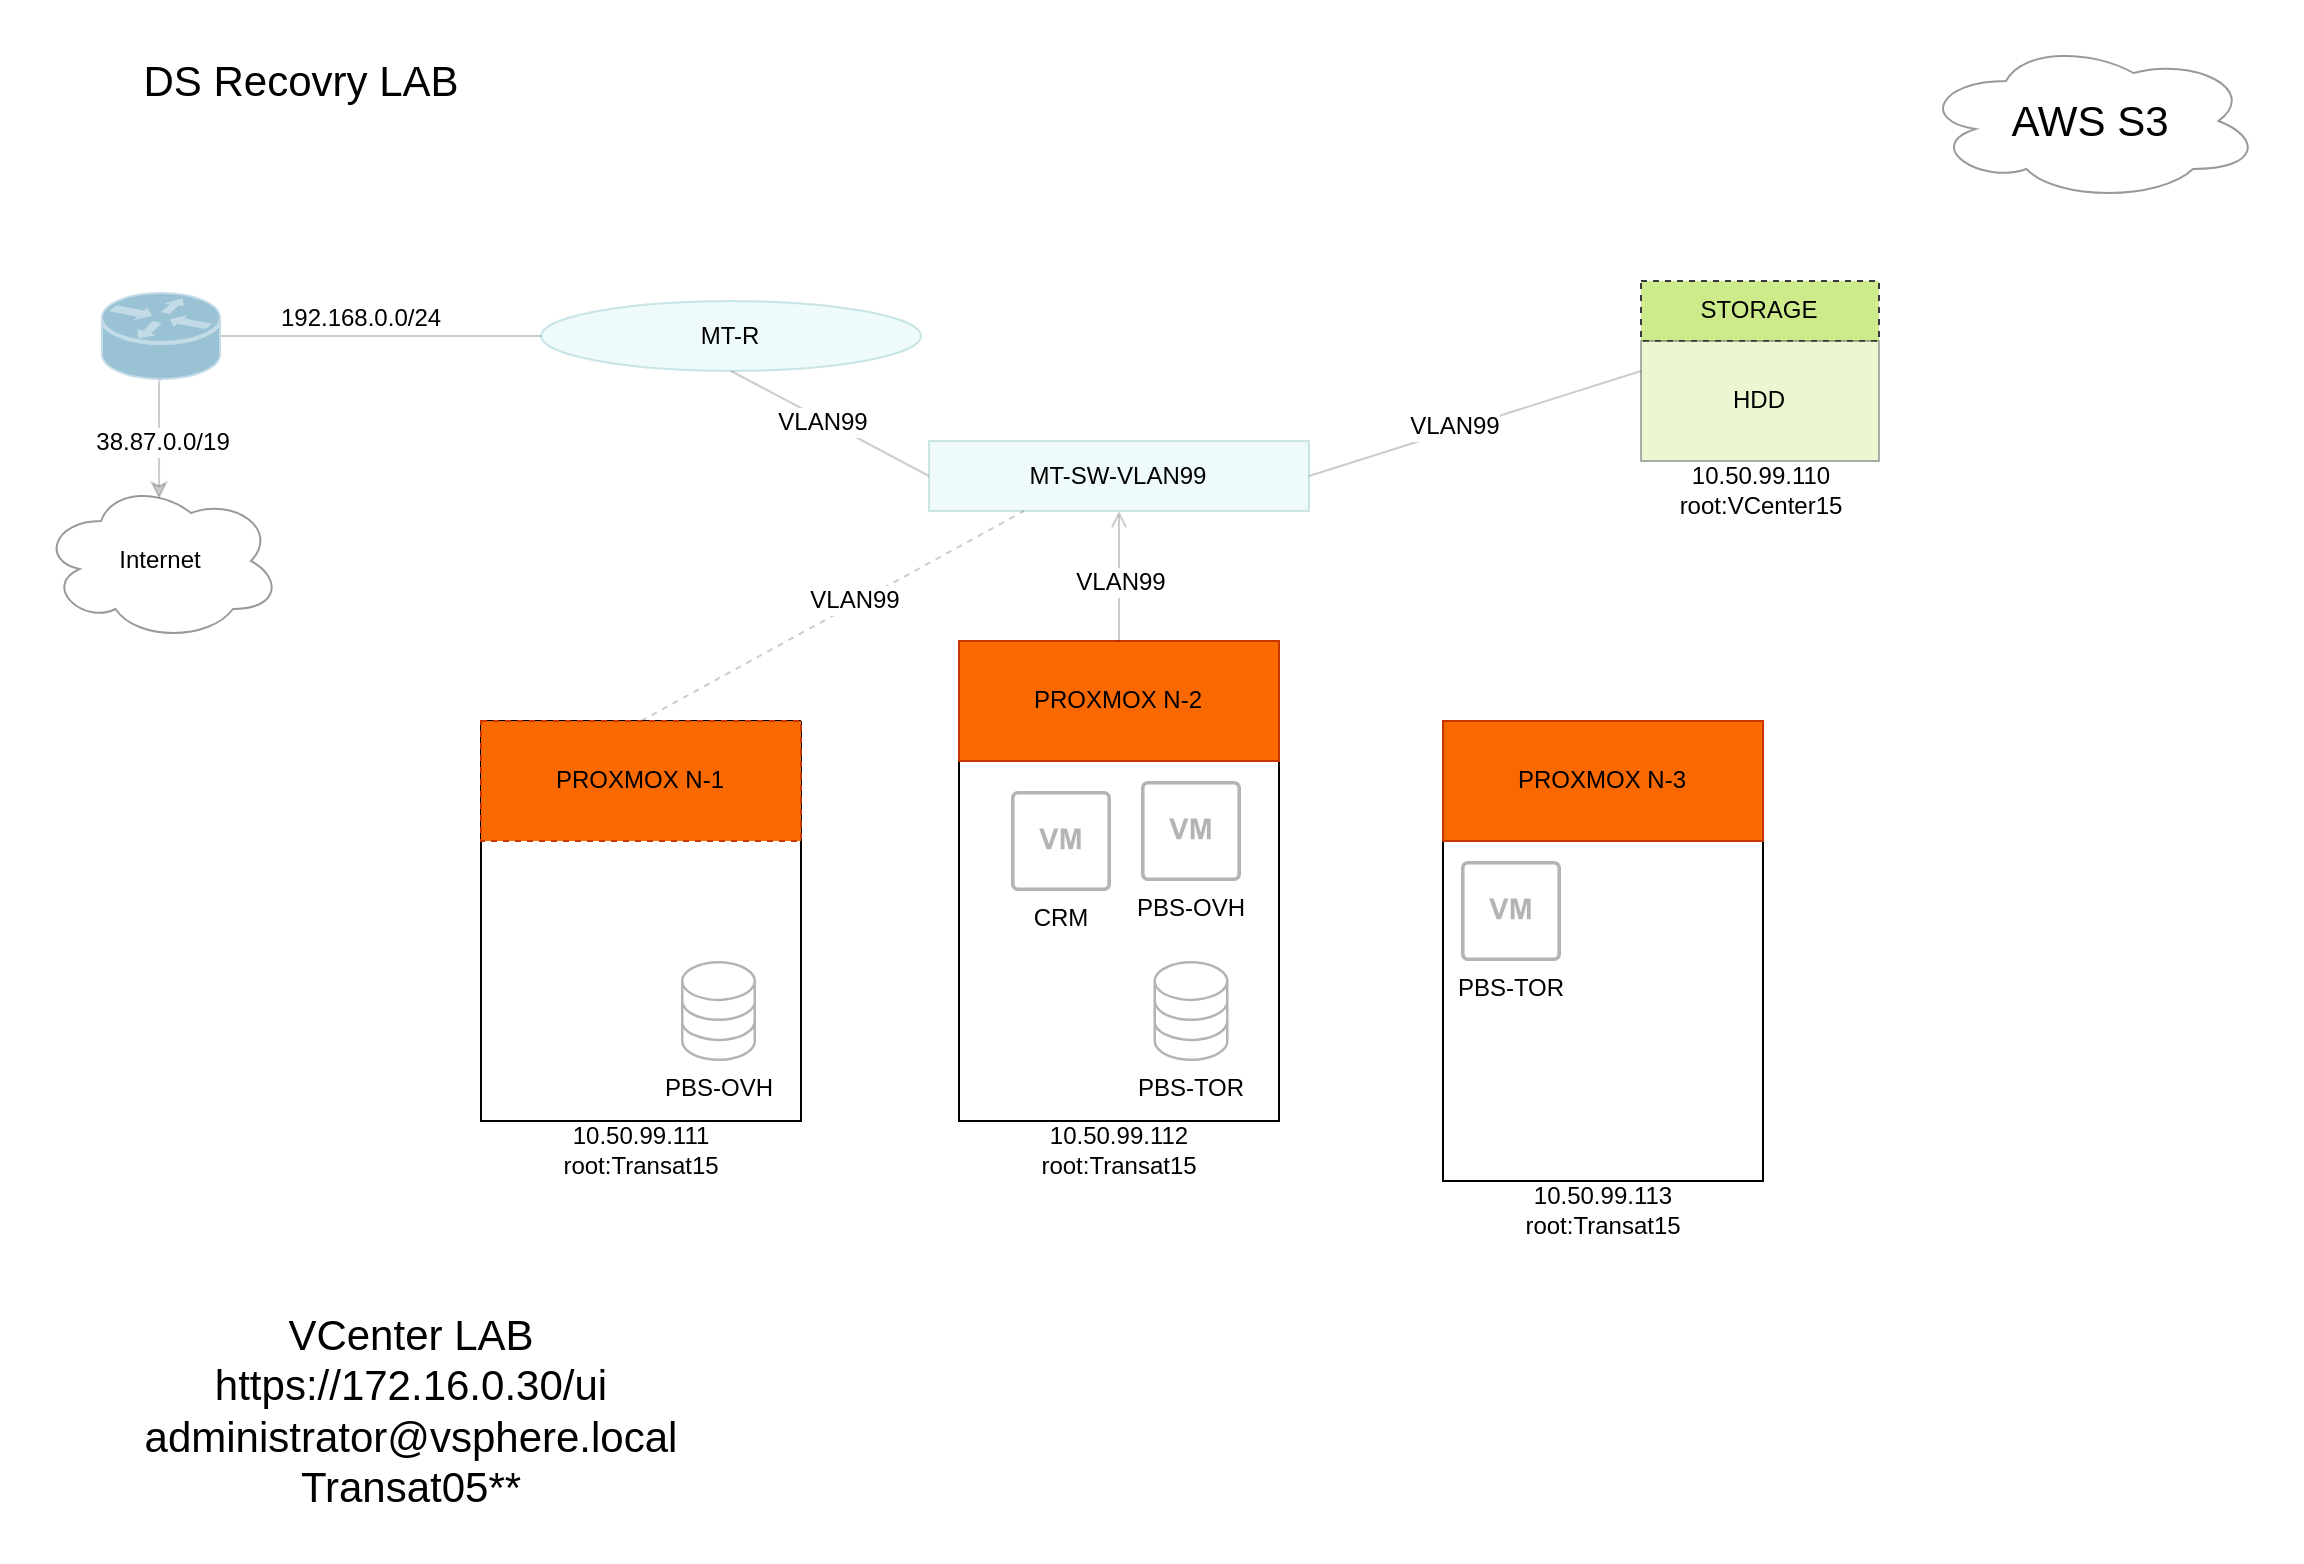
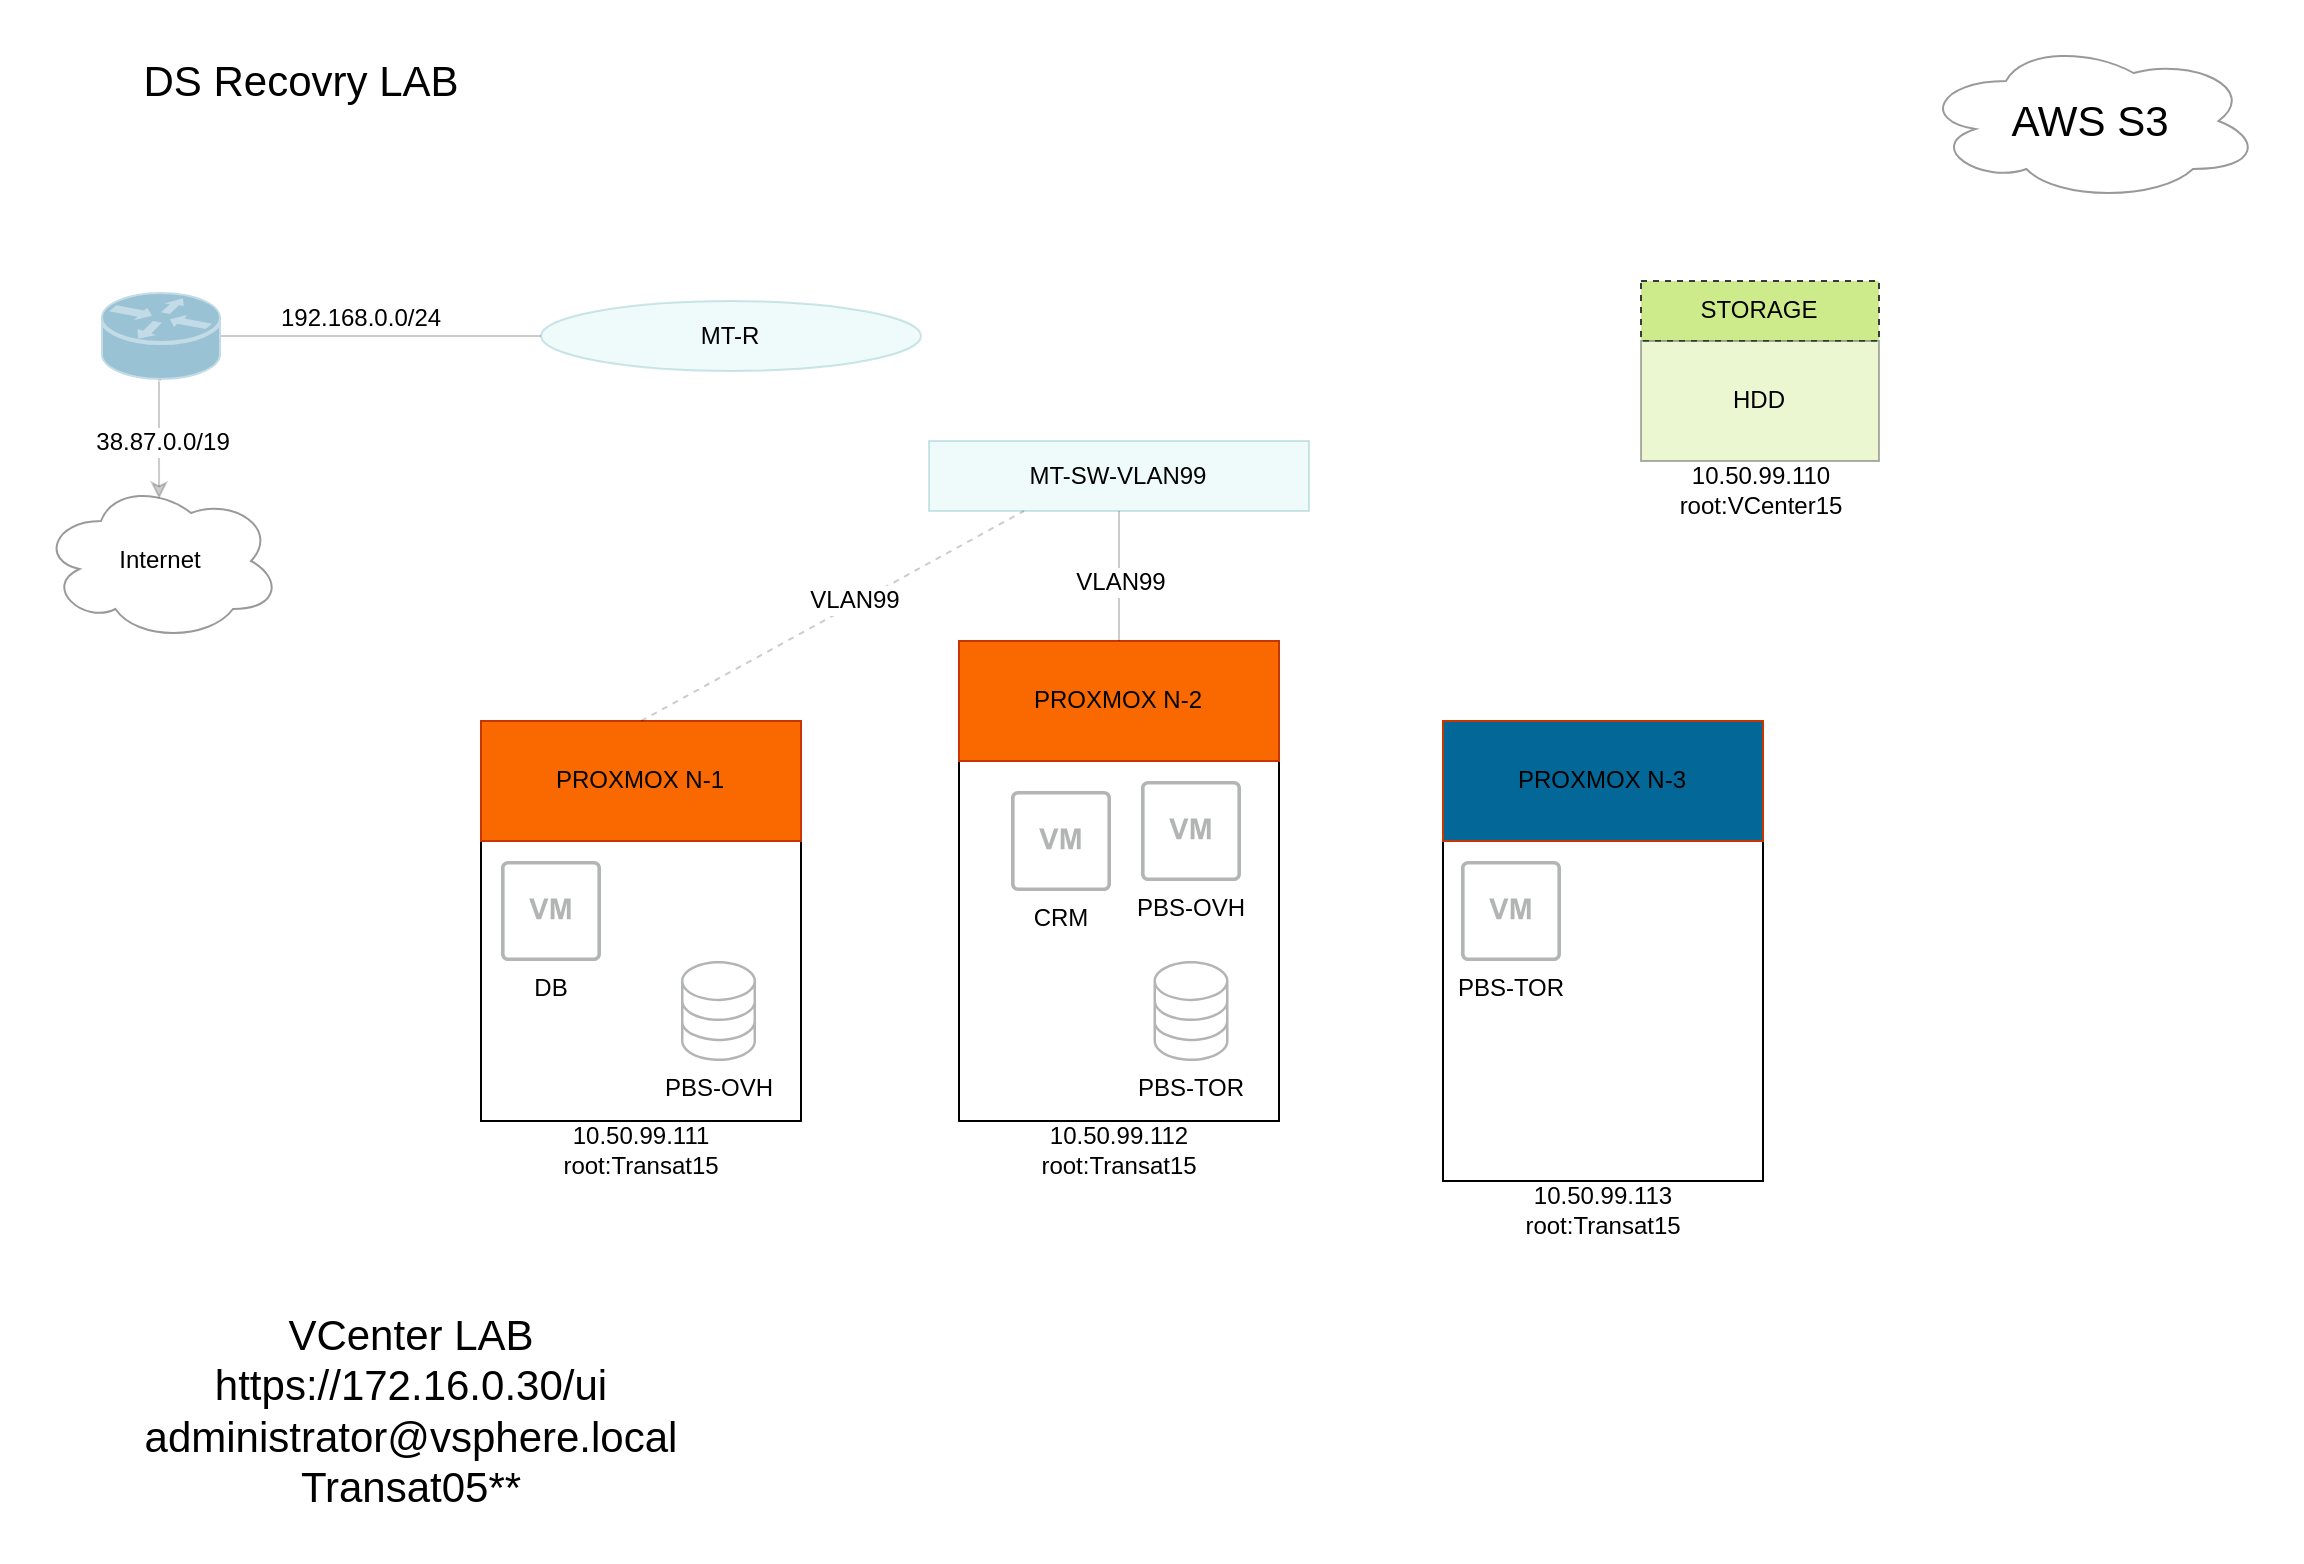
(828, 423) -> none
(1467, 426) -> none
(1119, 518) -> (1119, 517)
(641, 781) -> (641, 781)
(1603, 781) -> (1603, 781)
none -> (551, 911)
